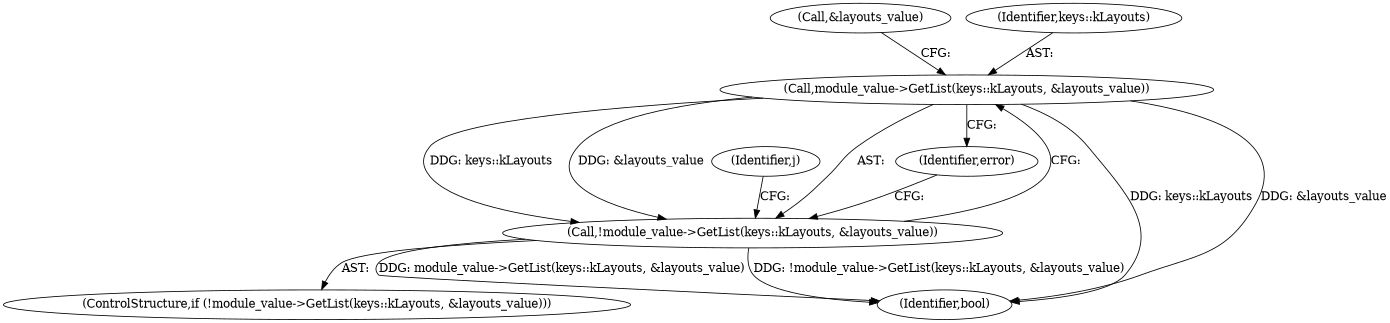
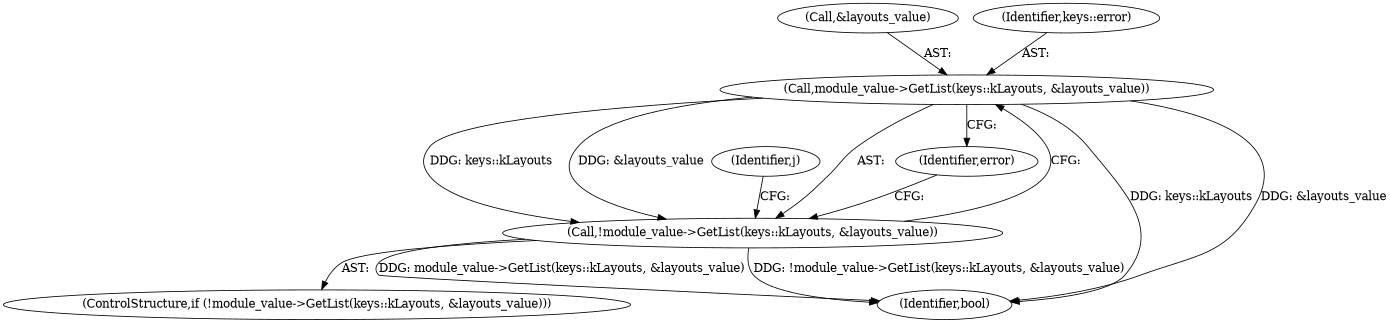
(1074, 18) -> (1066, 18)
(938, 54) -> (940, 54)
